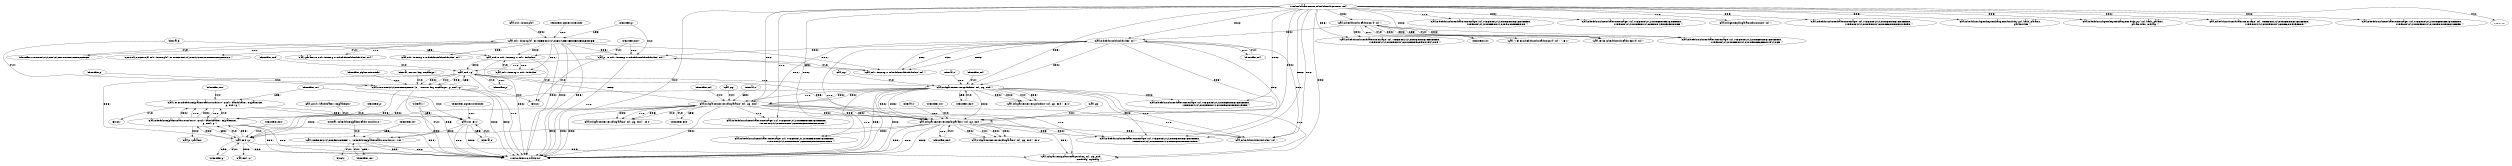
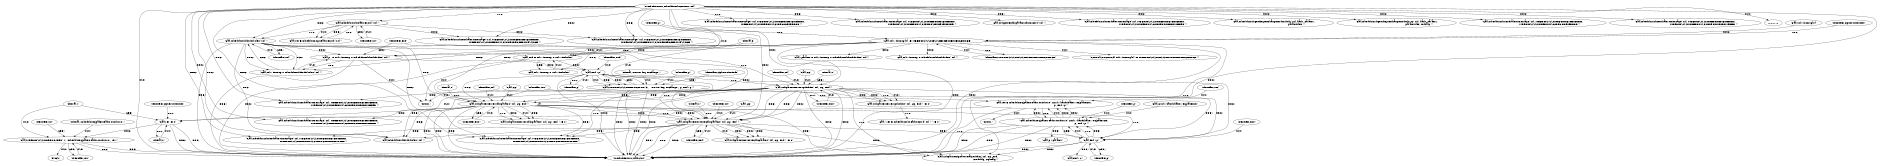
(1318, 6) -> (670, 6)
(1442, 36) -> (904, 113)
(1618, 41) -> (316, 41)
